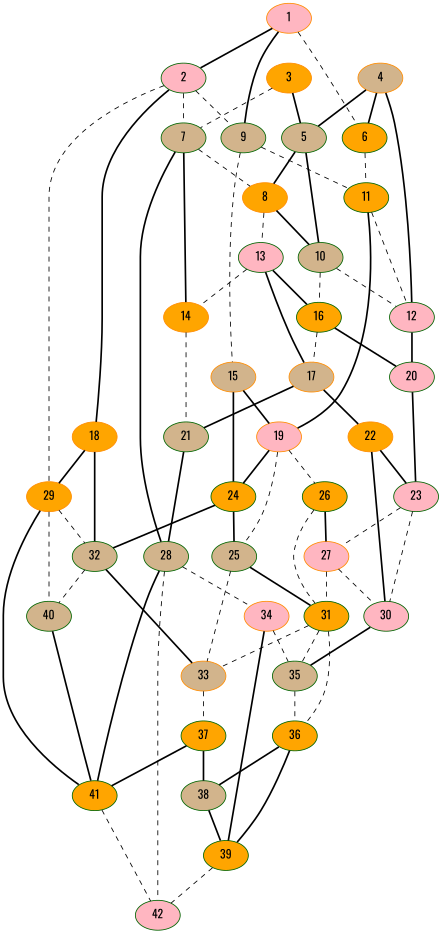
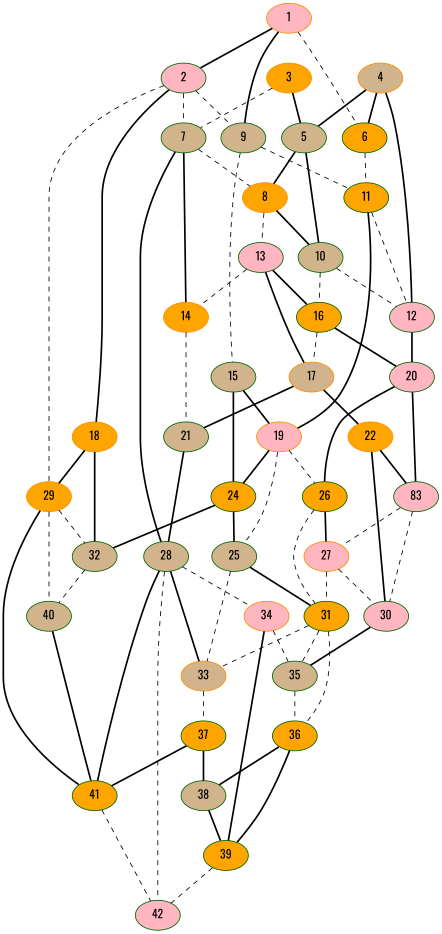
(233, 377) -> (233, 377)
none -> (341, 421)
(416, 497) -> (416, 497)
(149, 616) -> (185, 616)
